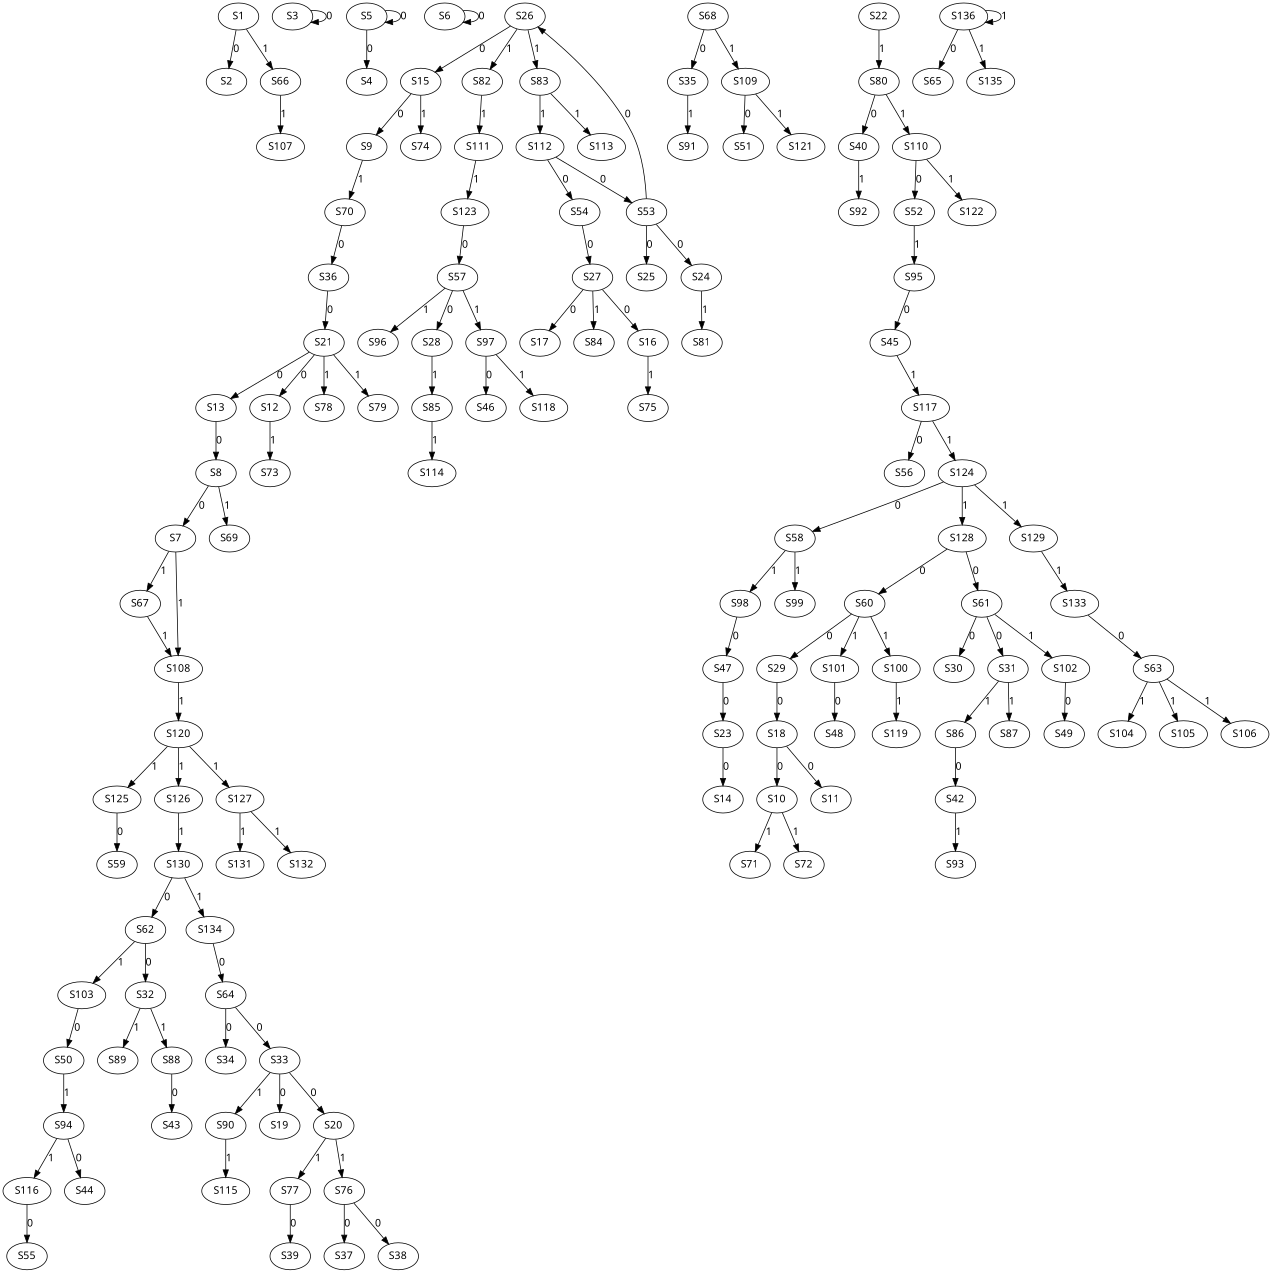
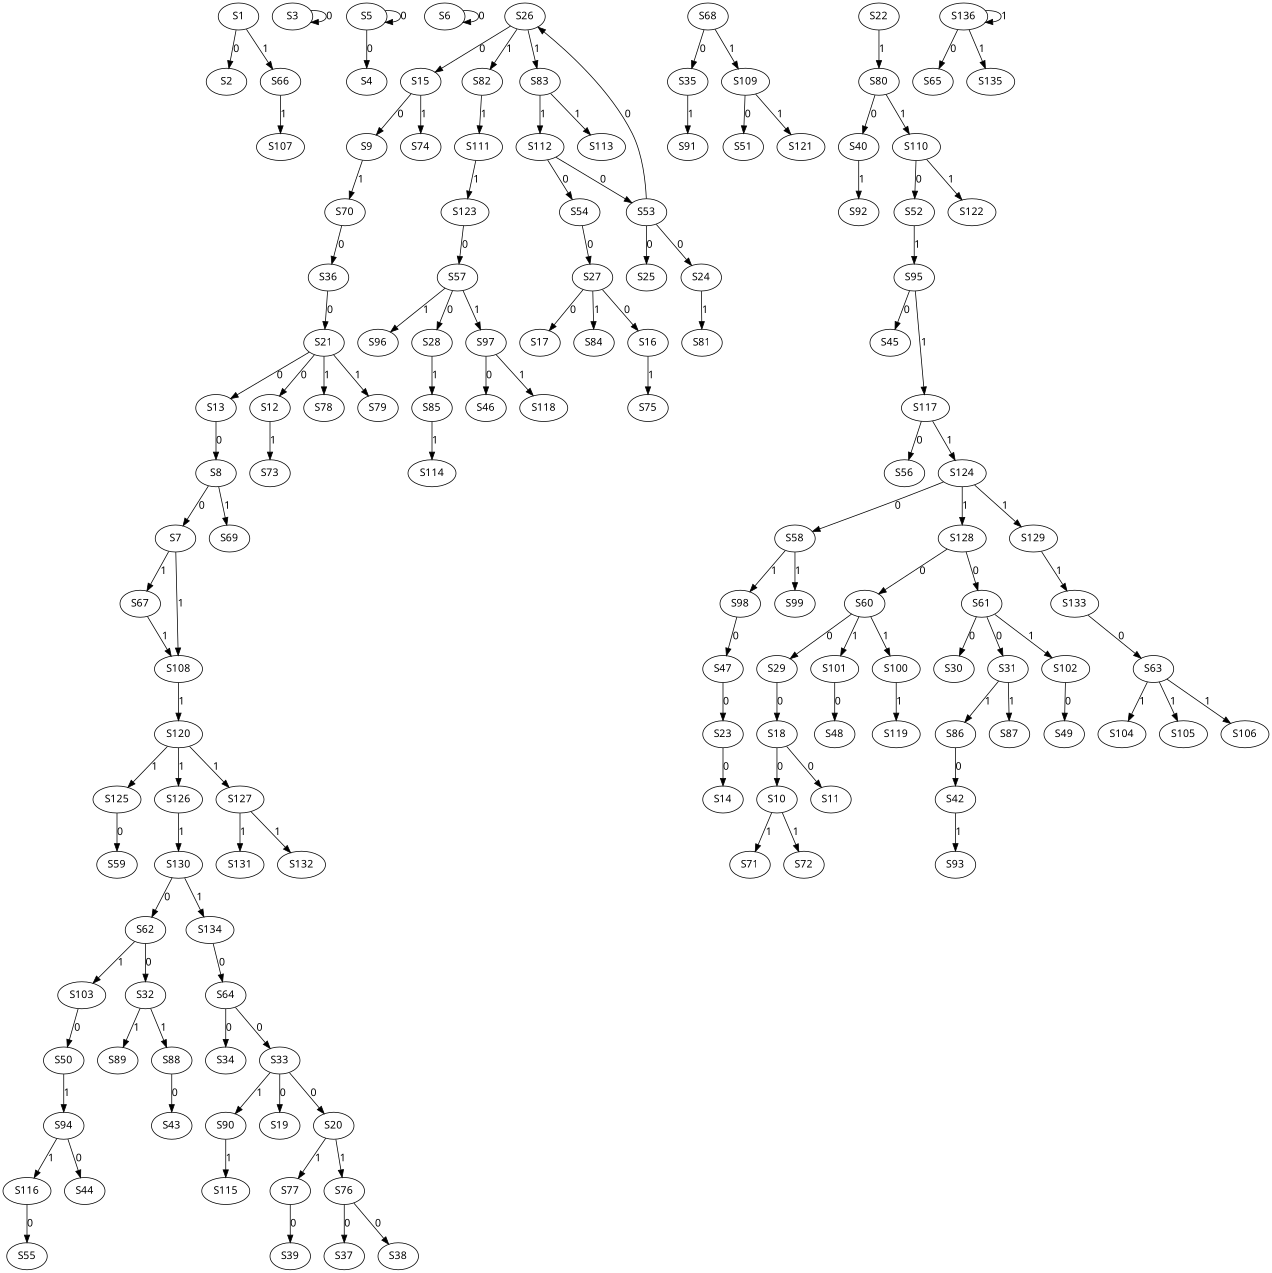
(906, 372) -> (920, 339)
